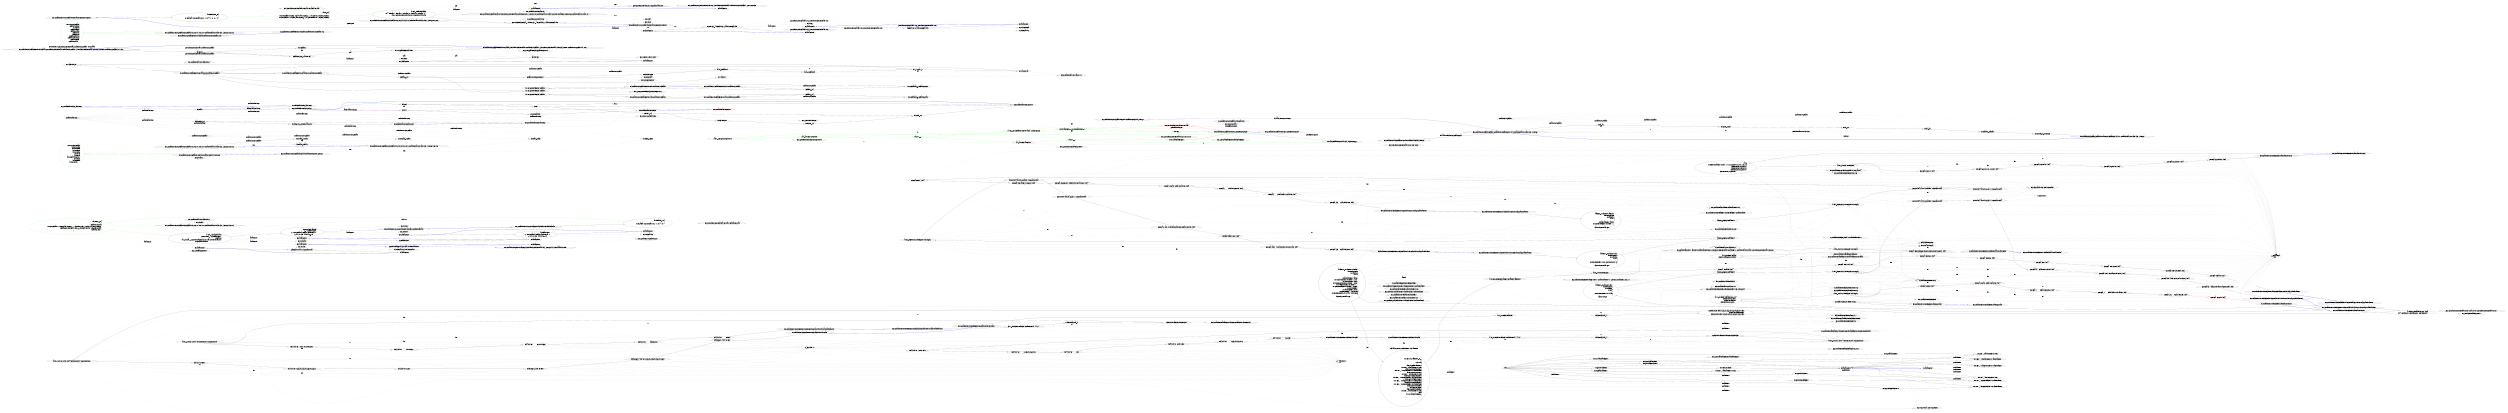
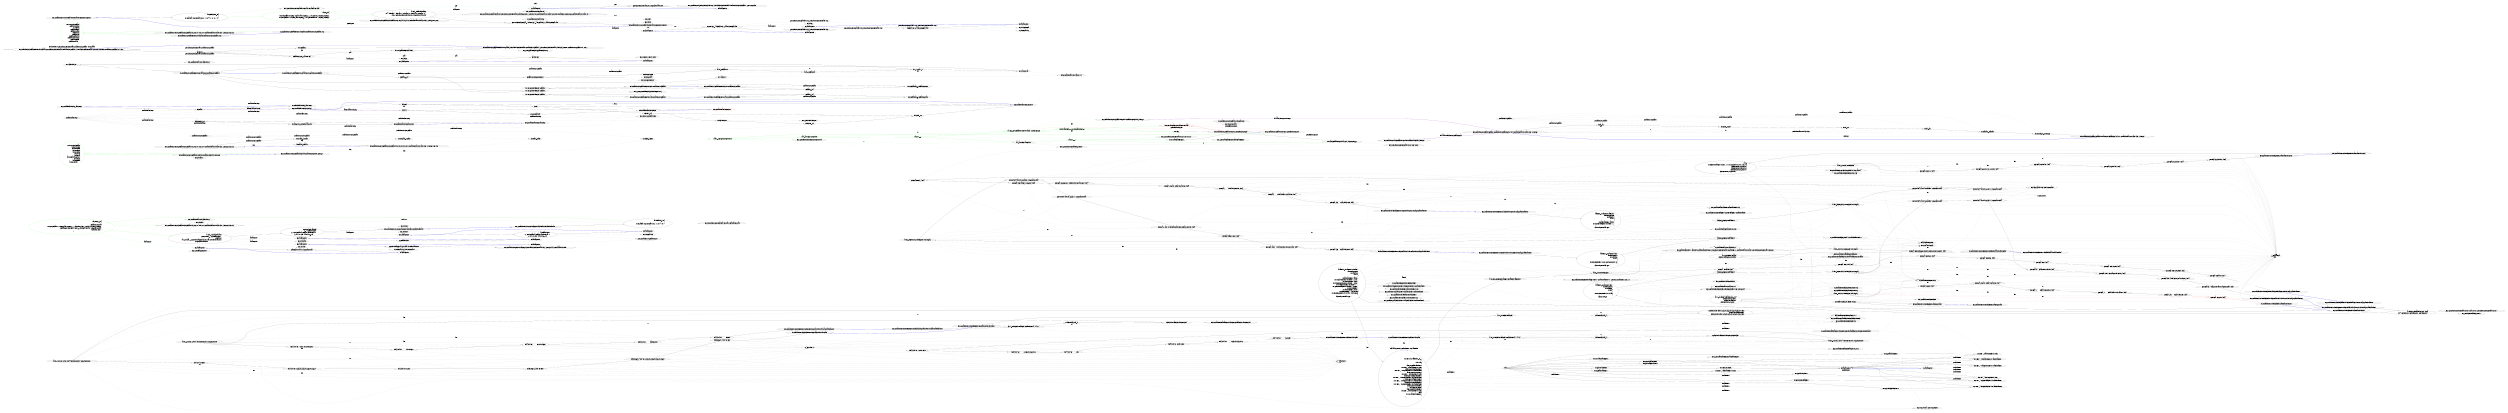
(367, 53) -> (367, 53)
